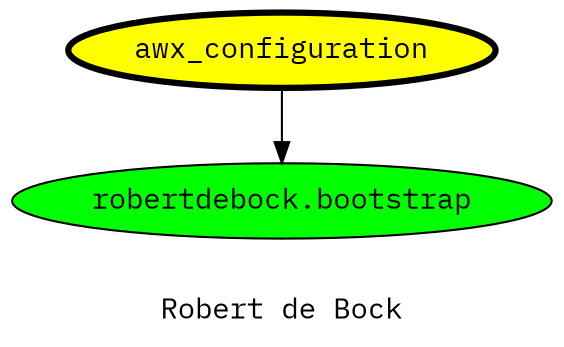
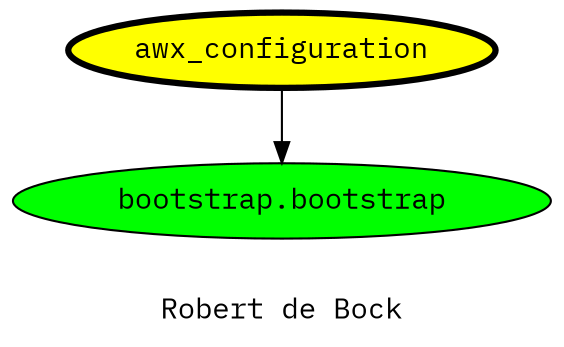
(282, 201) -> (282, 201)
